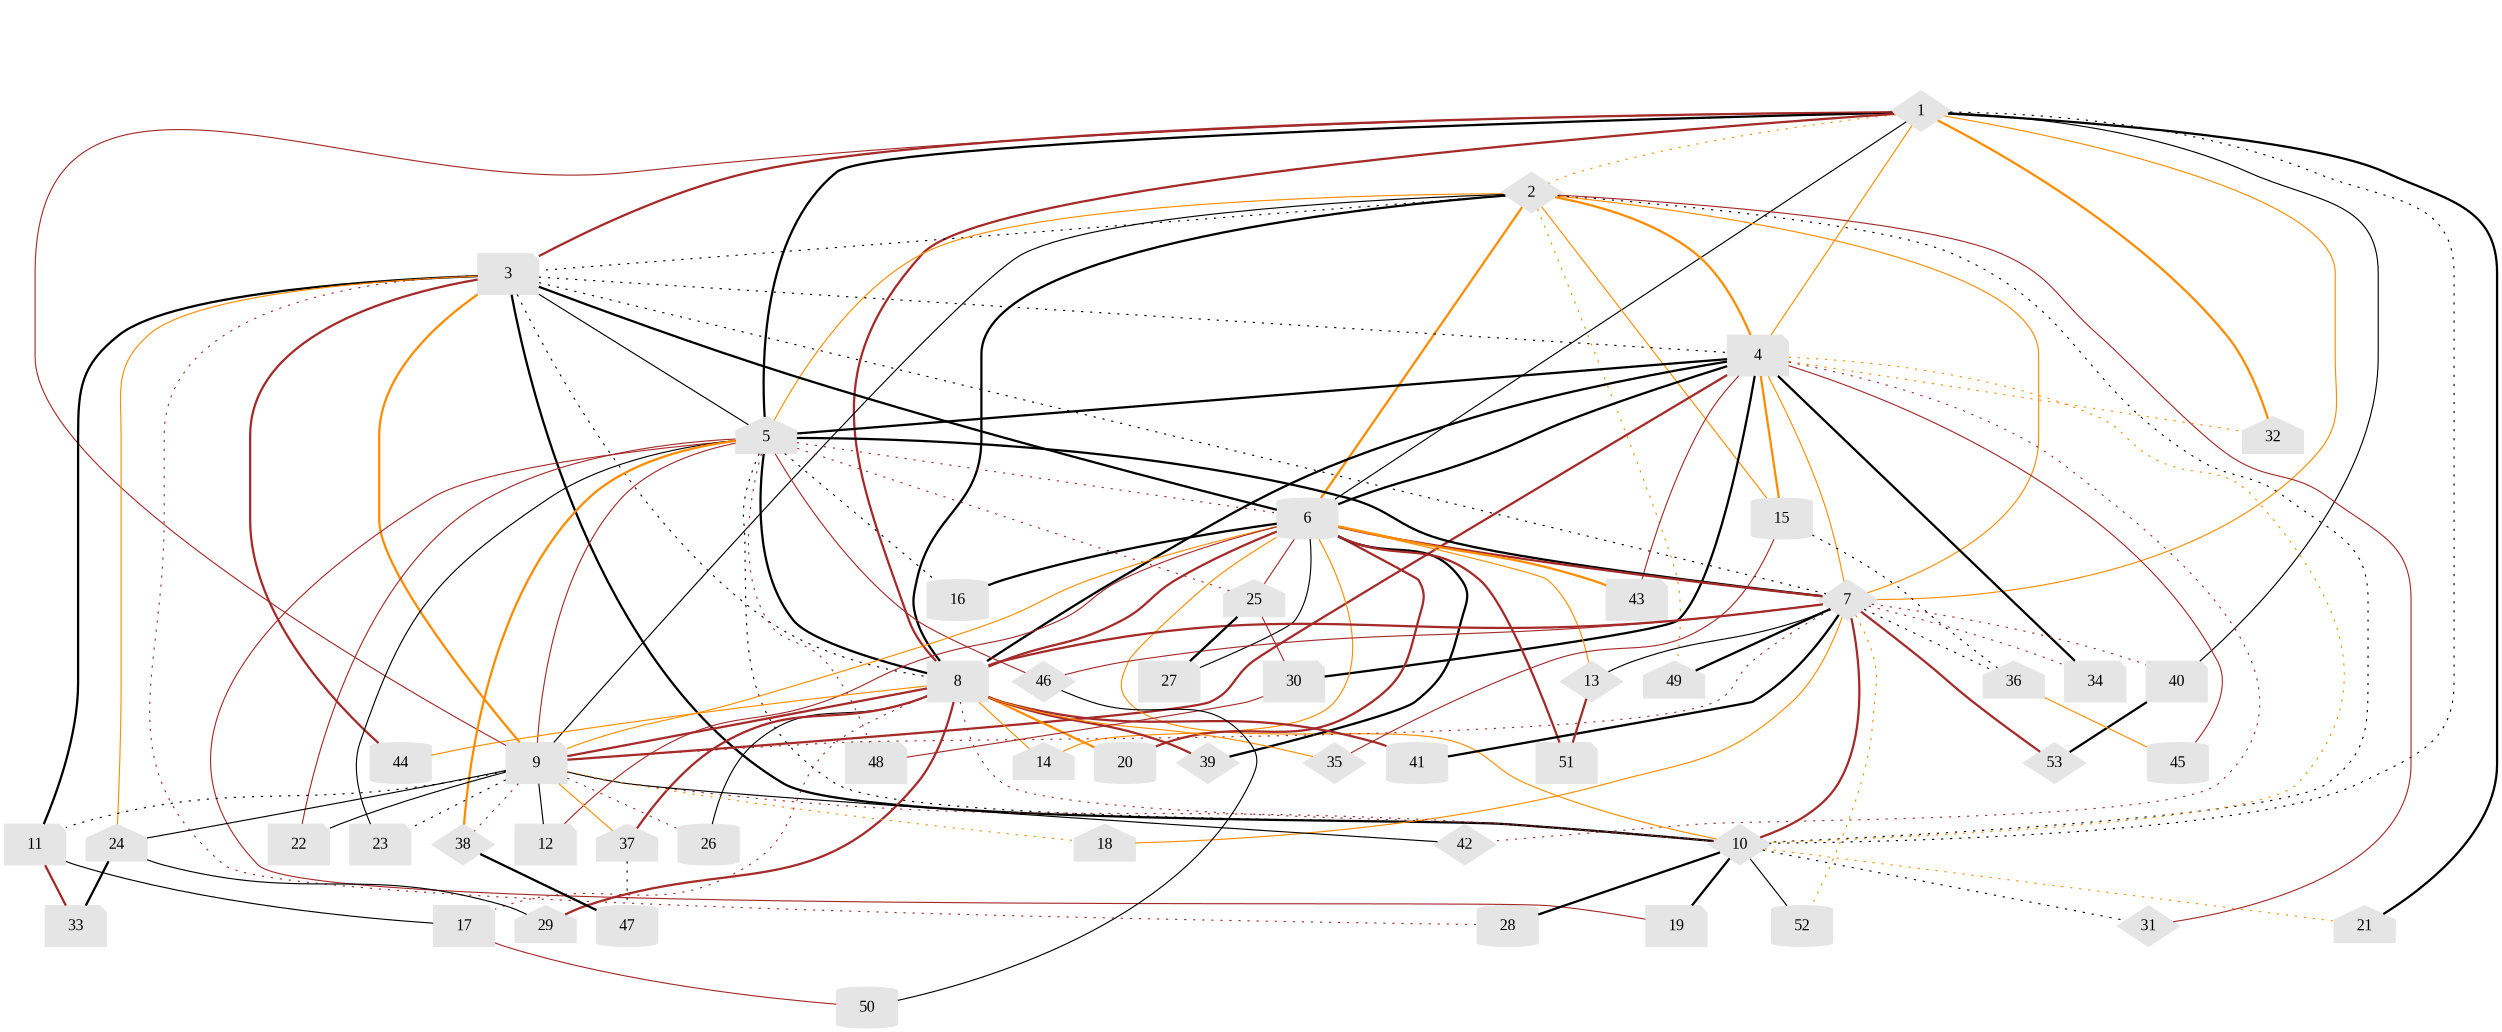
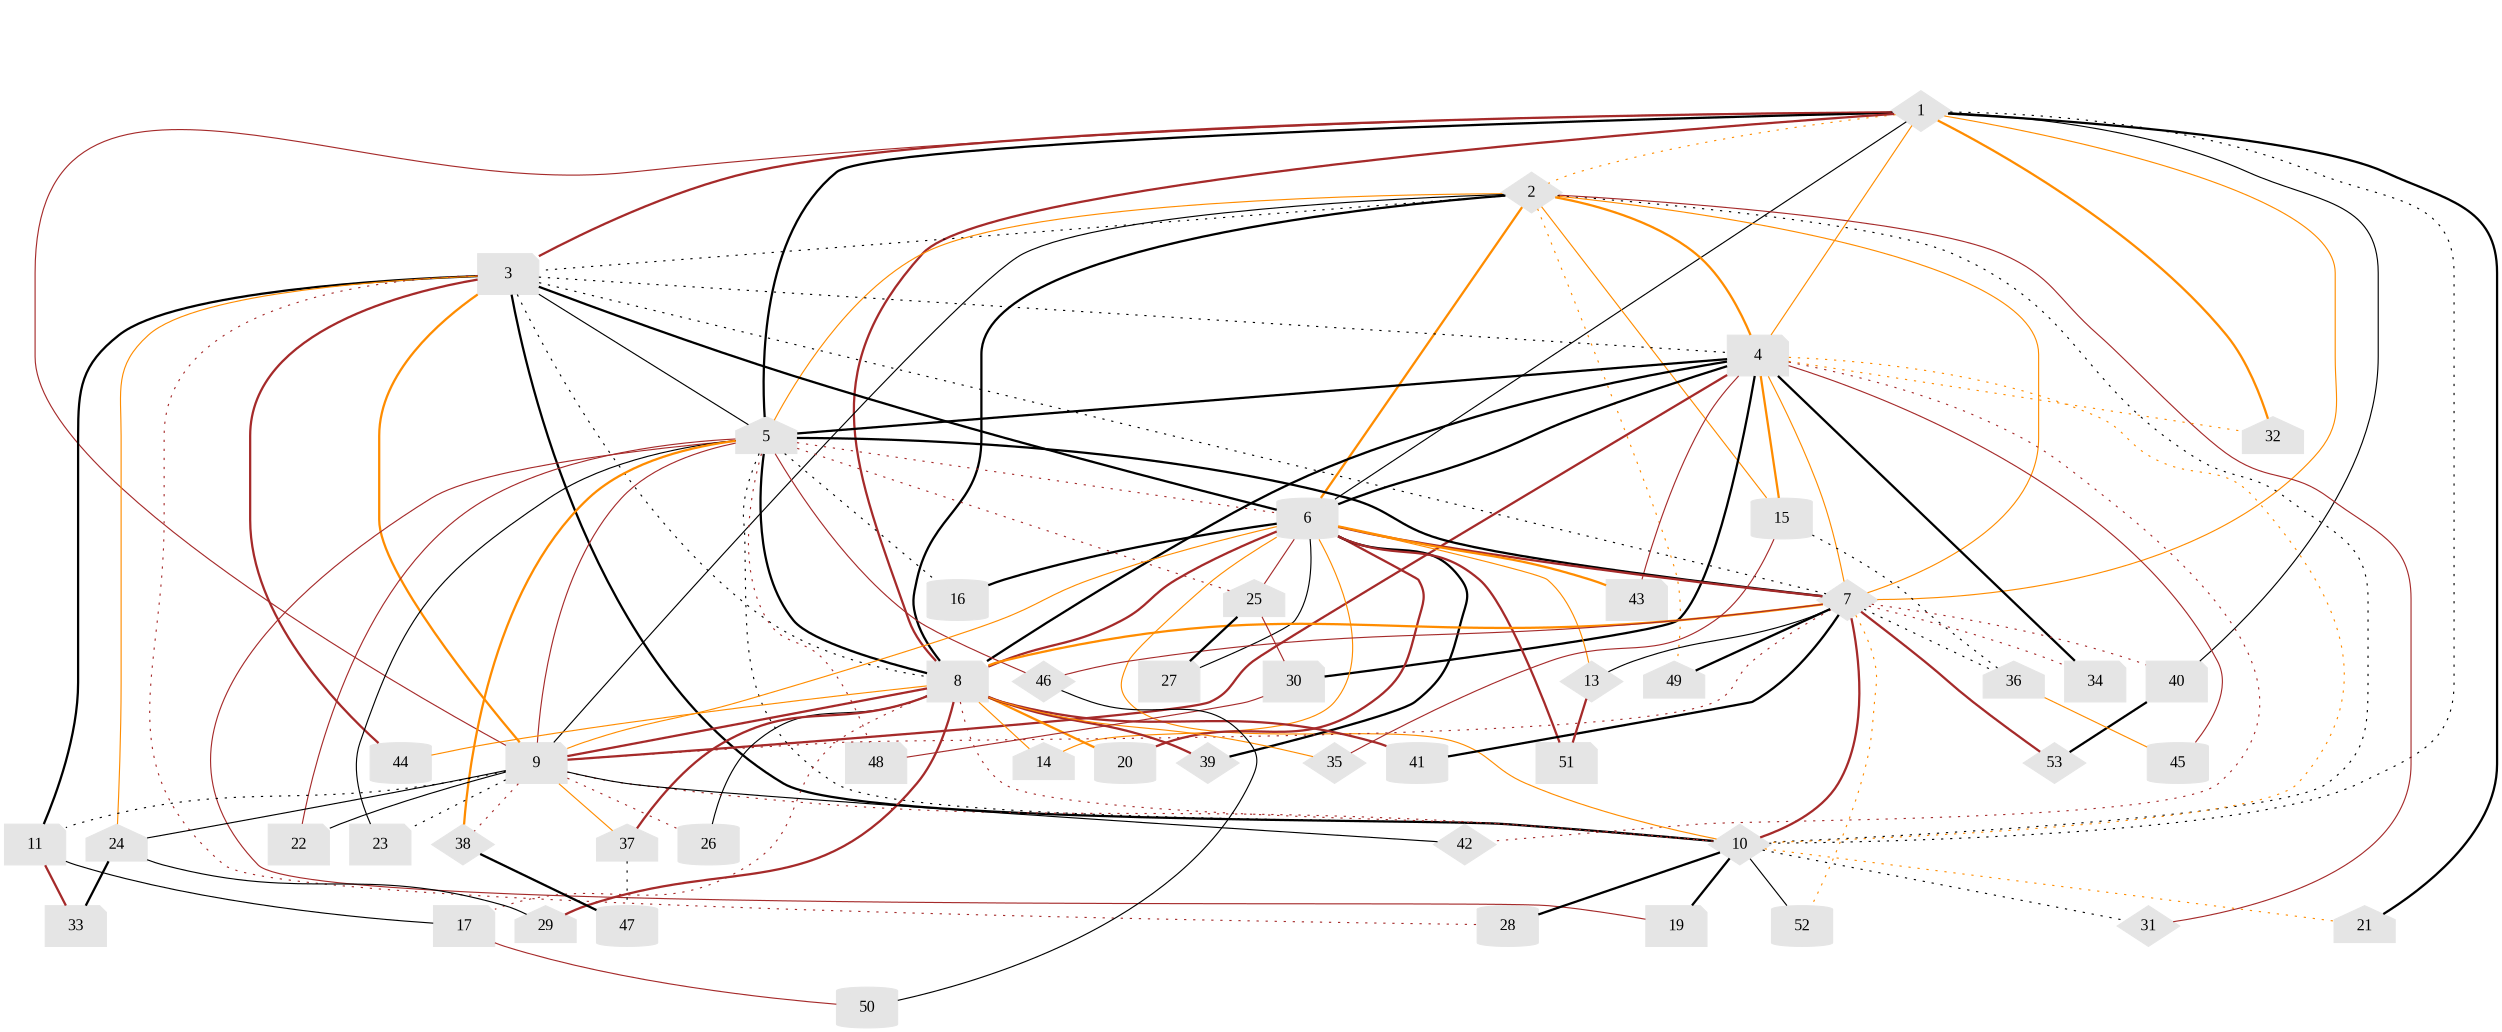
(1404, 626) -> (1404, 626)
(546, 845) -> none
(1105, 845) -> none
